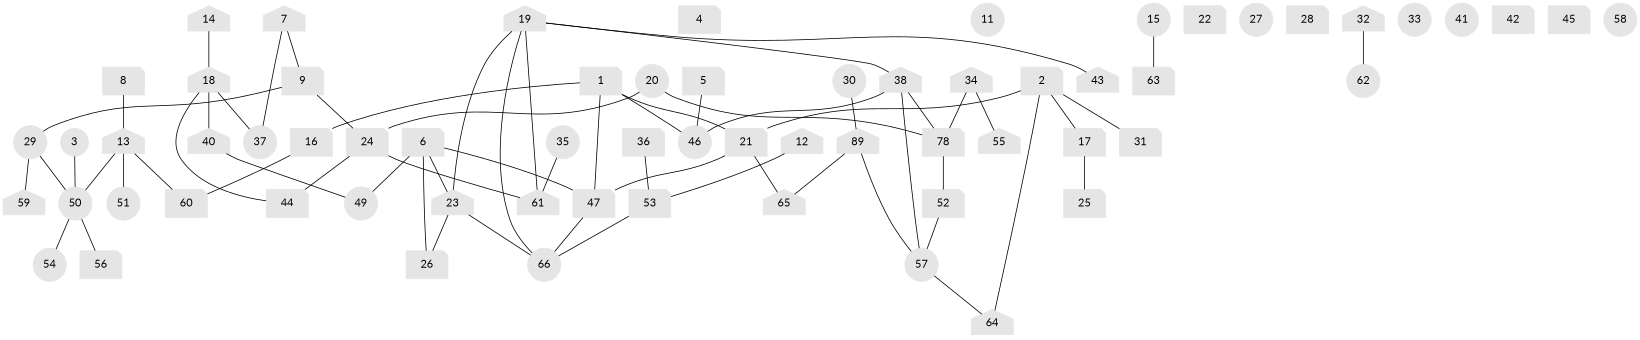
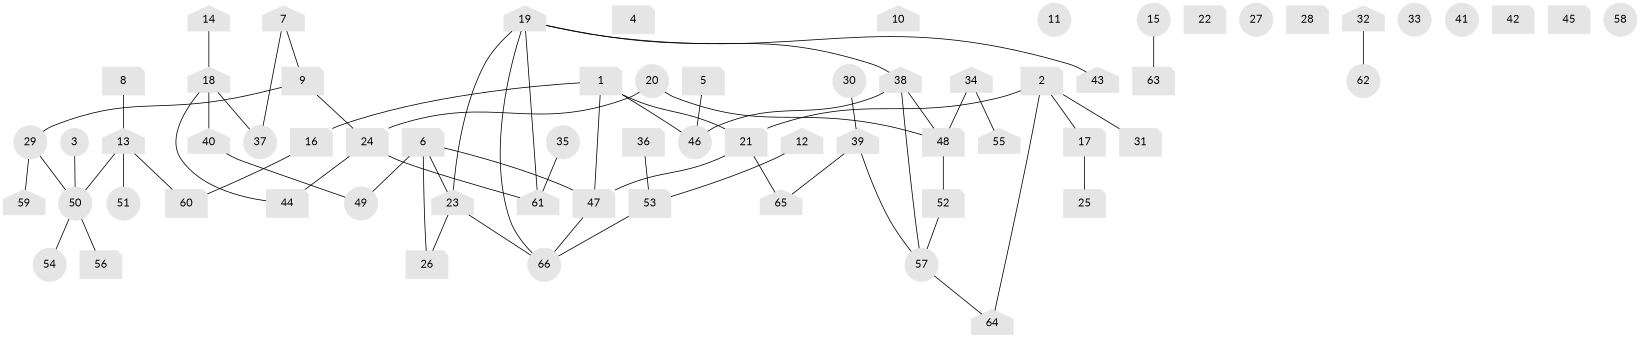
none -> (898, 20)
(858, 142) -> (858, 142)
(943, 142) -> (943, 142)
